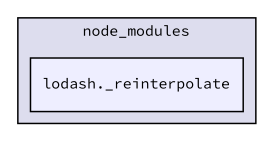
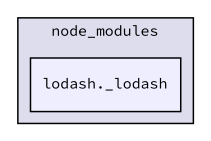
(137, 85) -> (106, 85)
